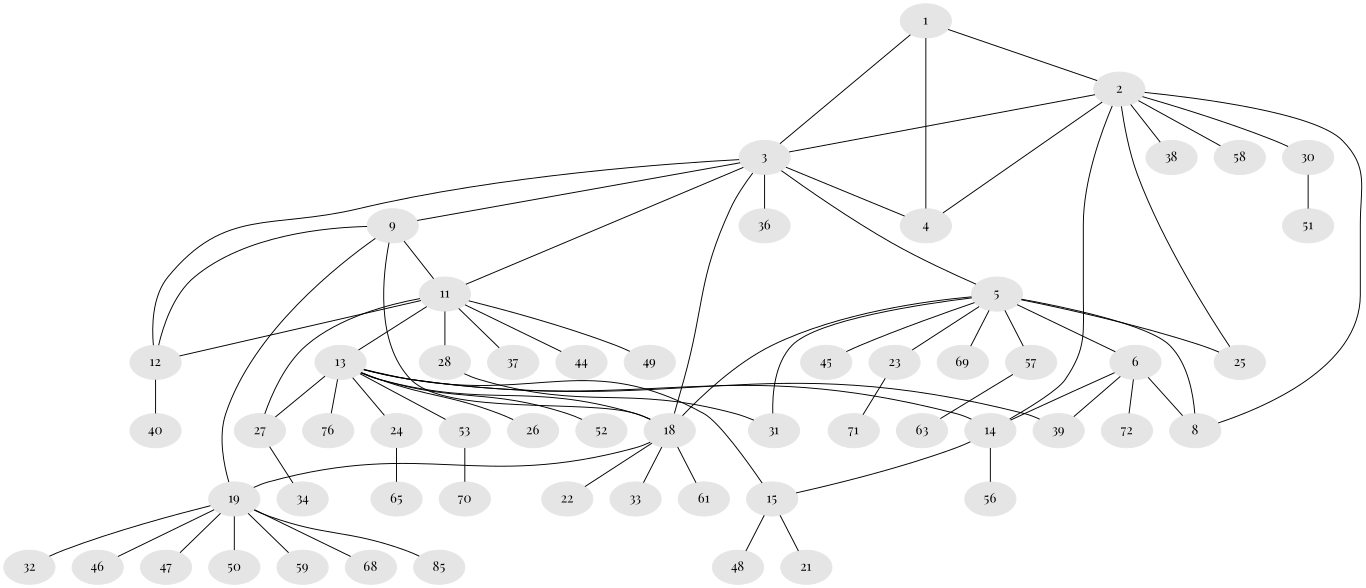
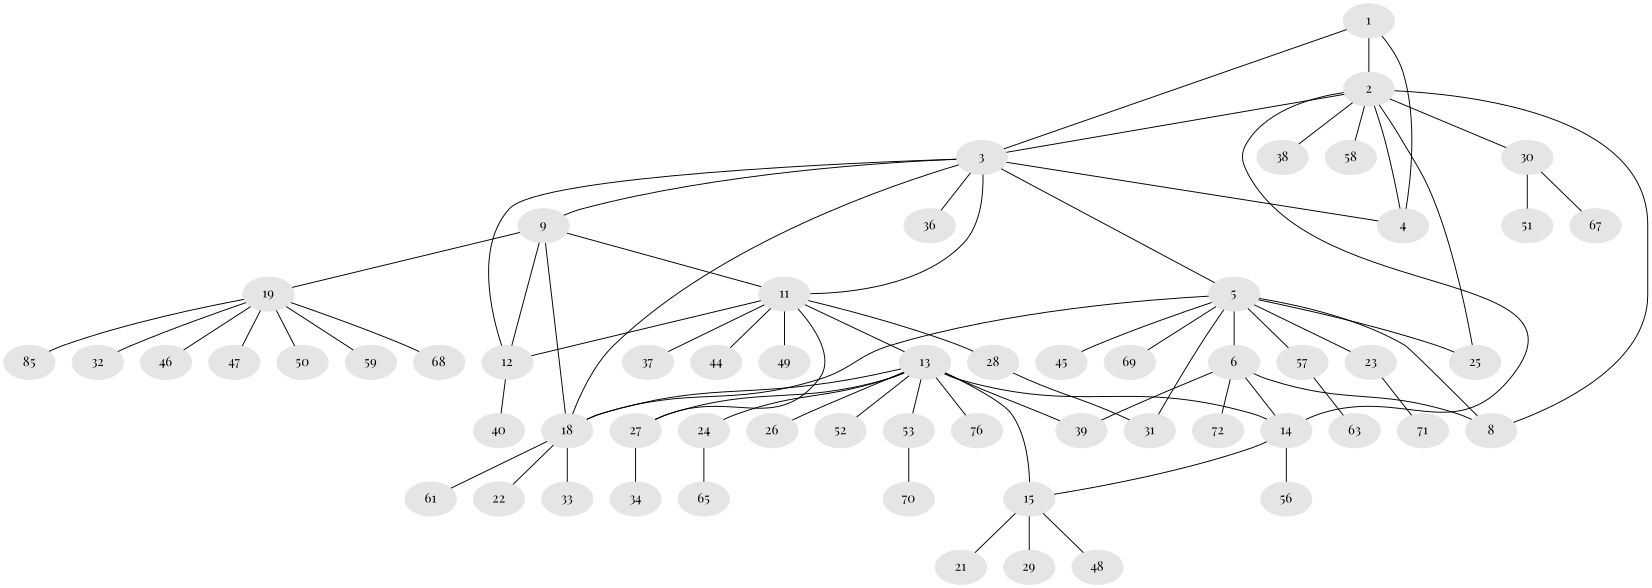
none -> (1596, 226)
(452, 465) -> none
none -> (1029, 567)
